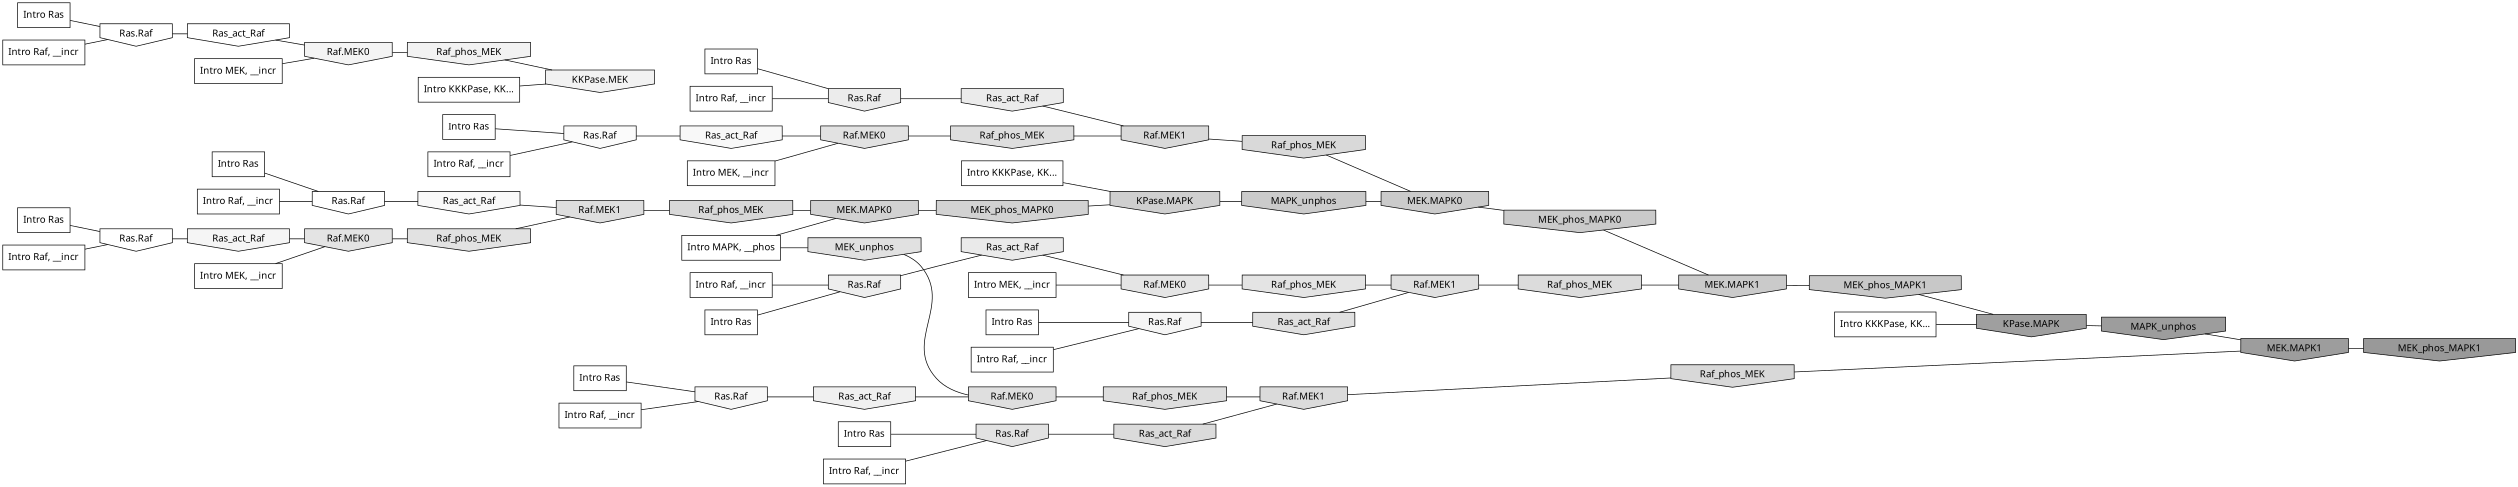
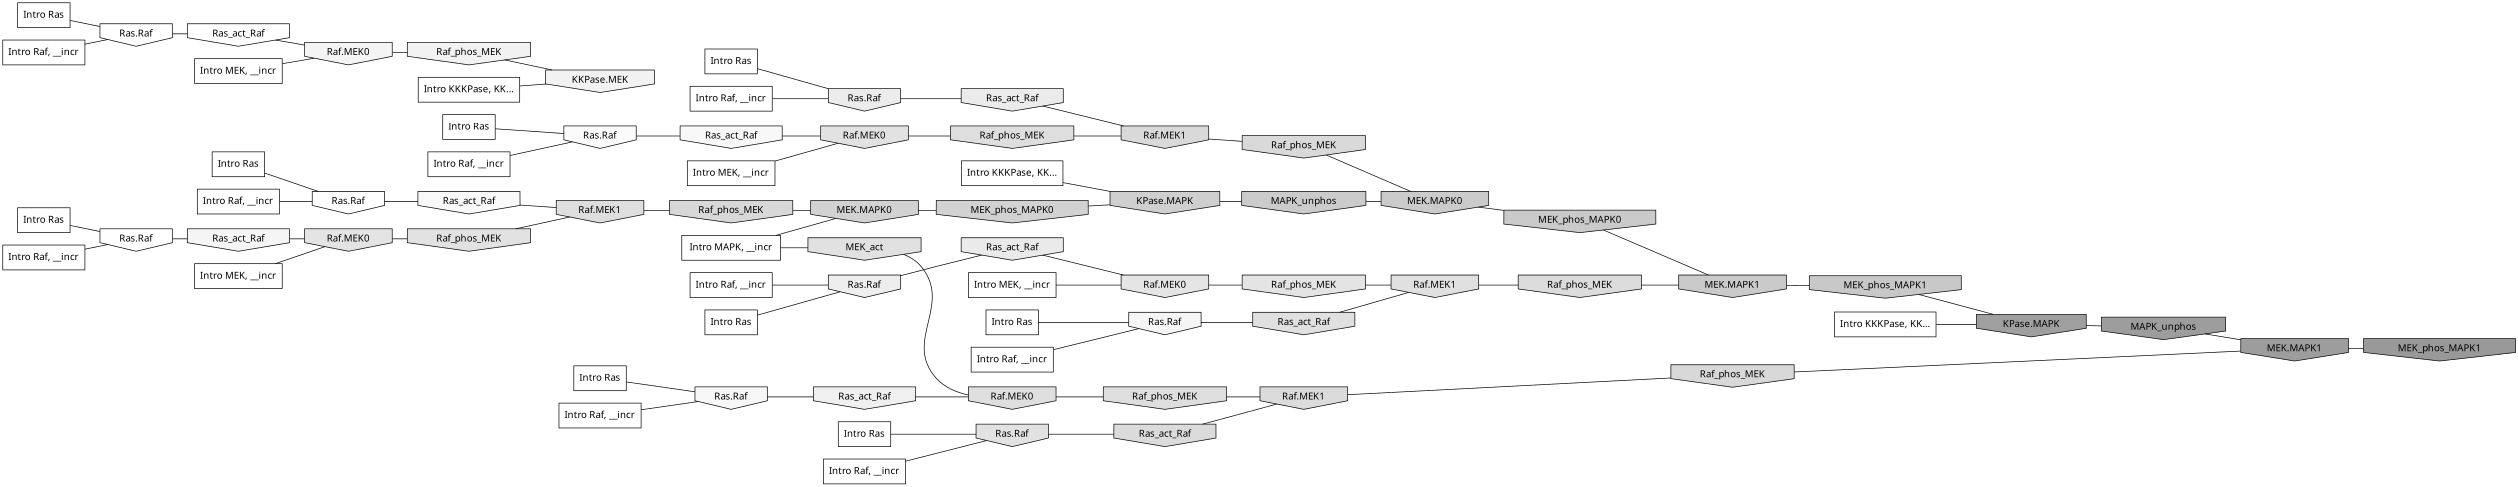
(731, 248) -> (731, 248)
(865, 248) -> (865, 248)
